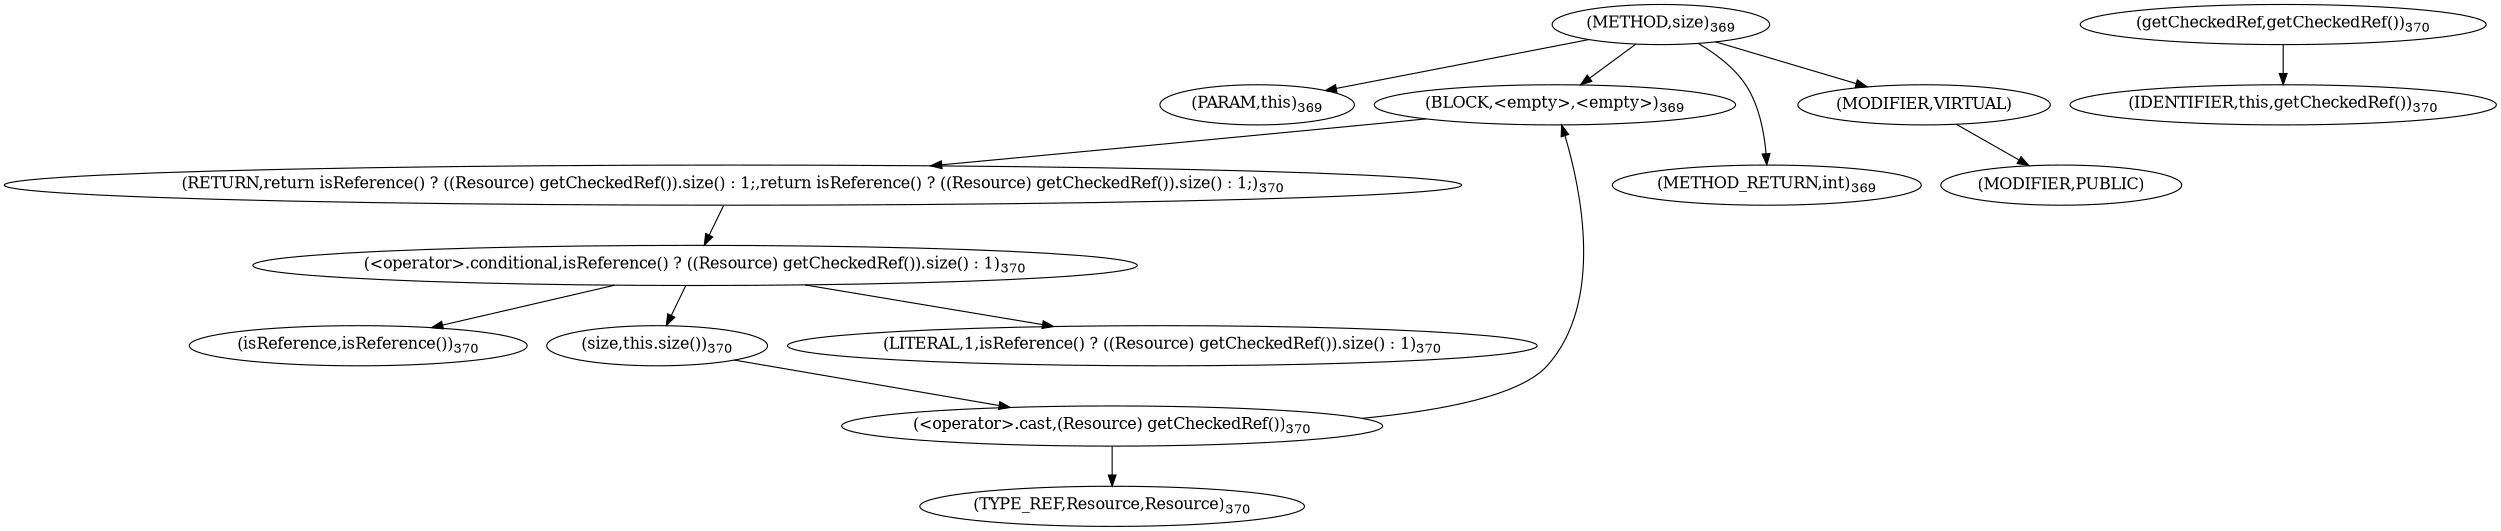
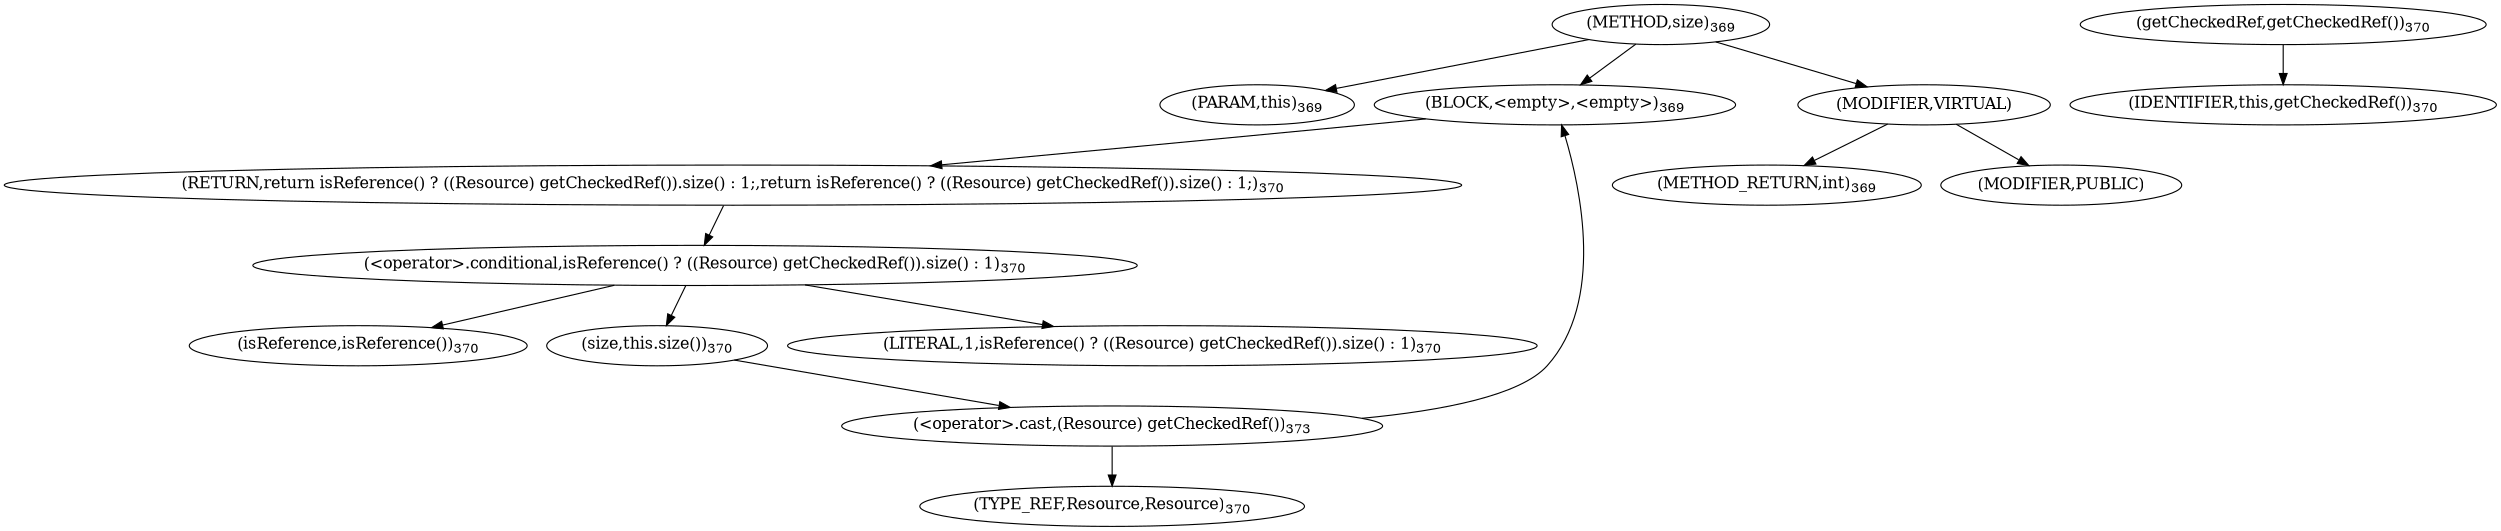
(1748, 89) -> (1851, 142)
(1298, 424) -> (1298, 424)
